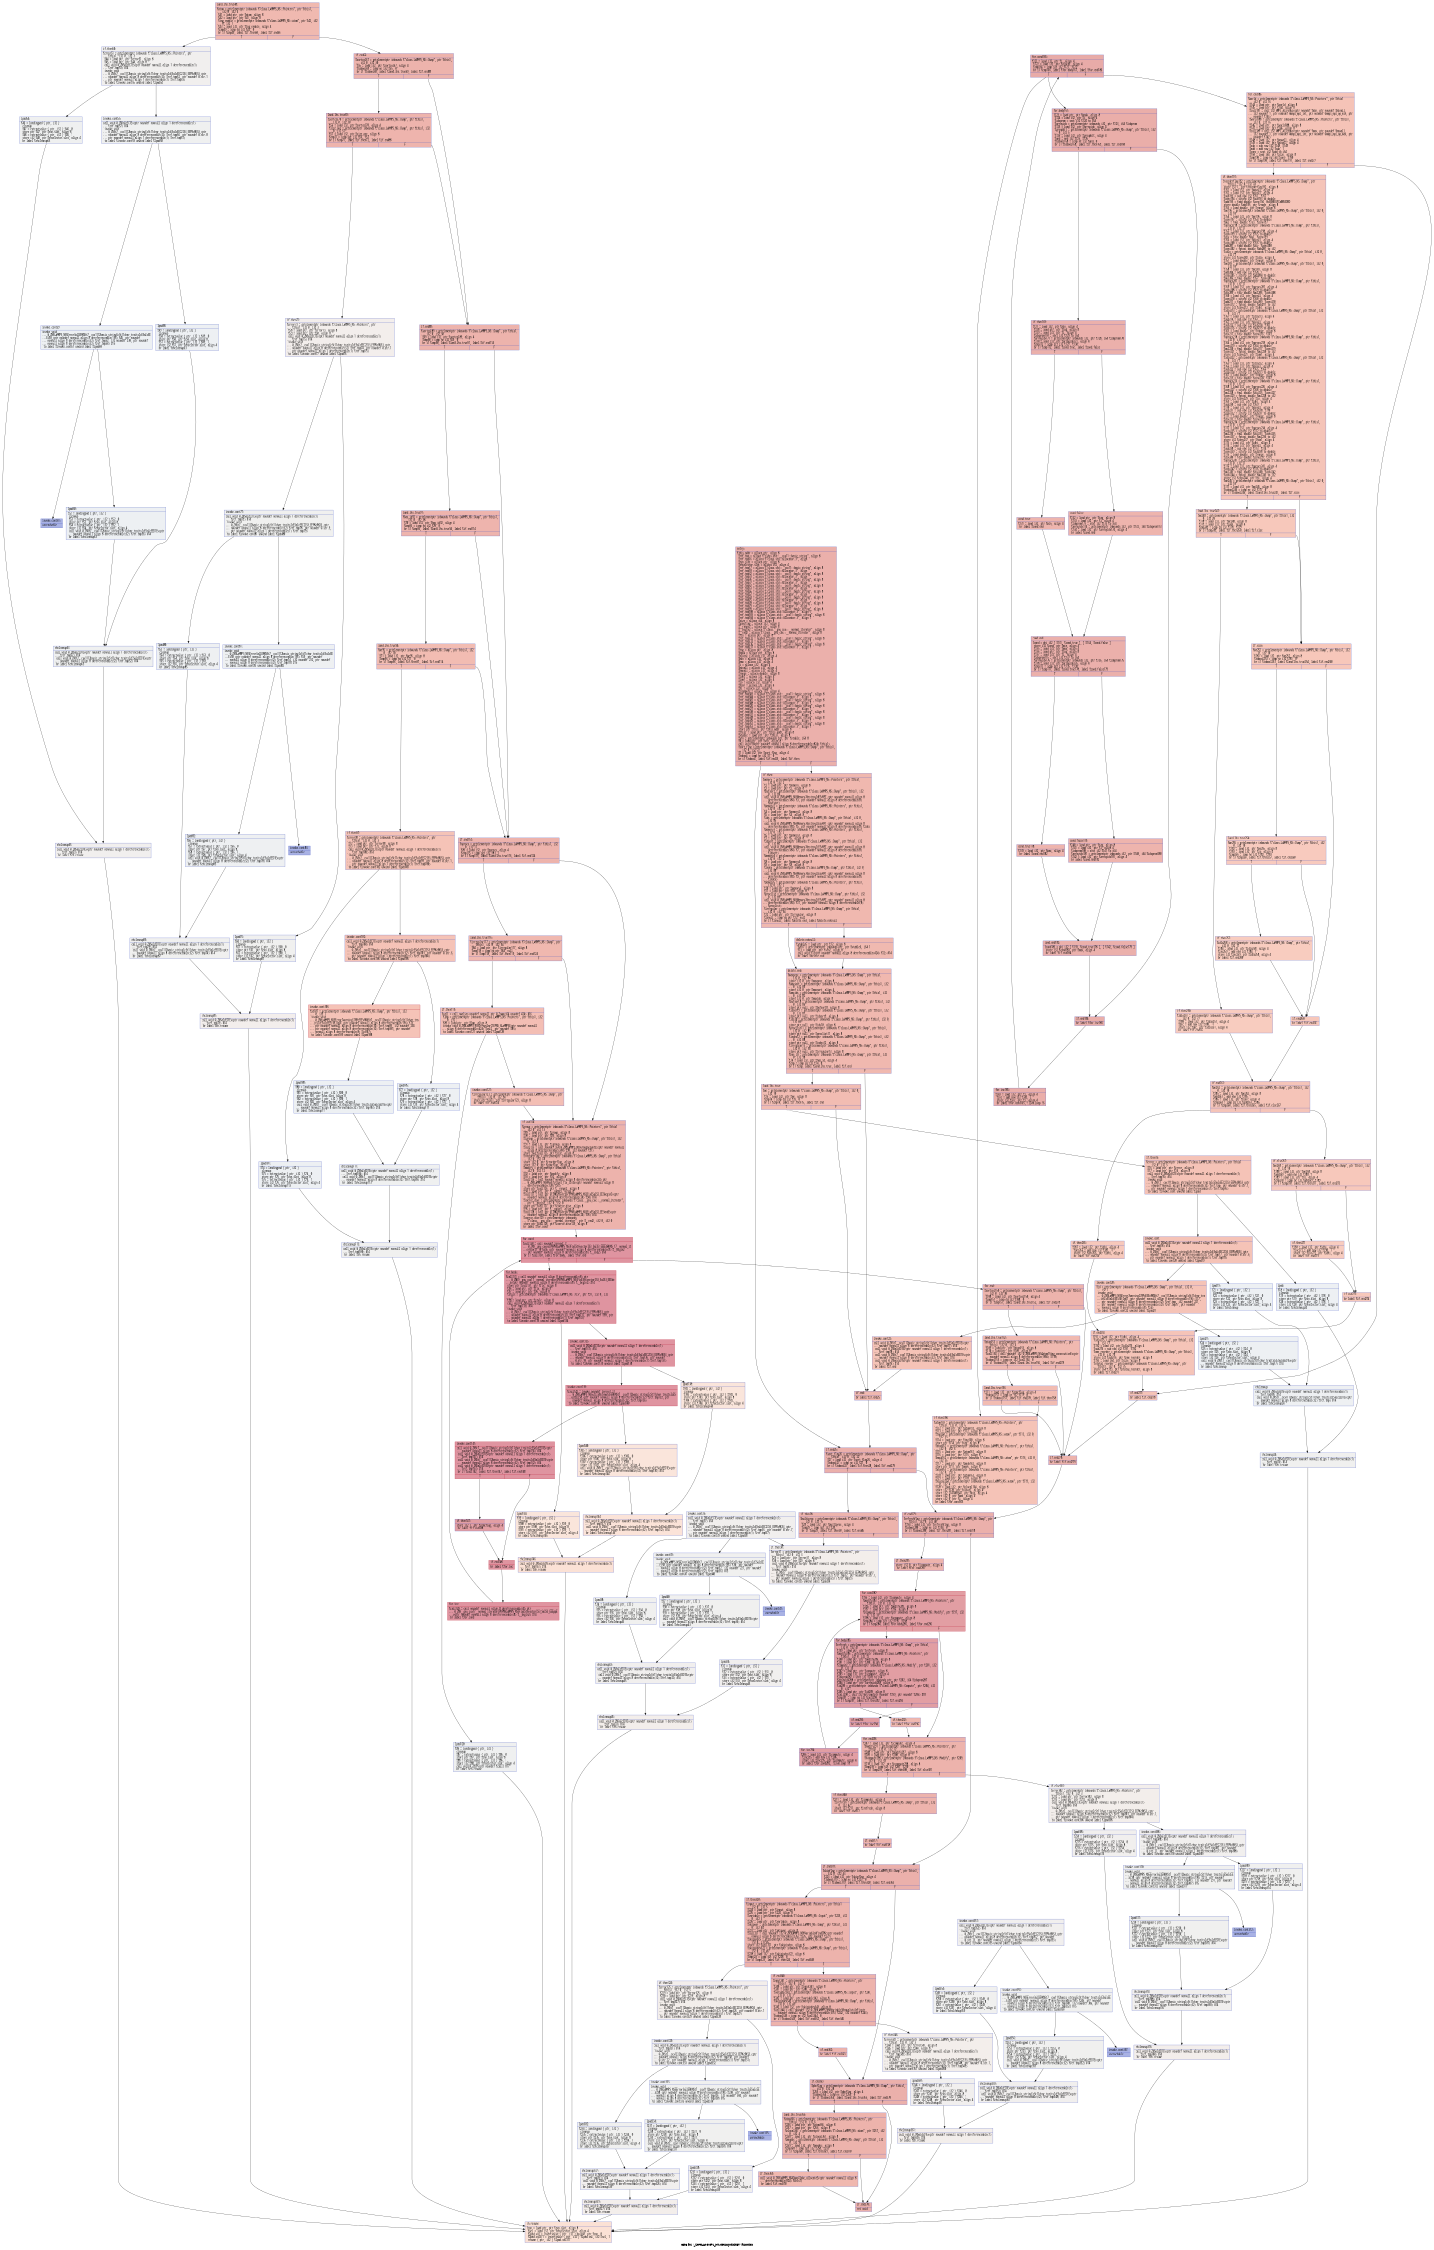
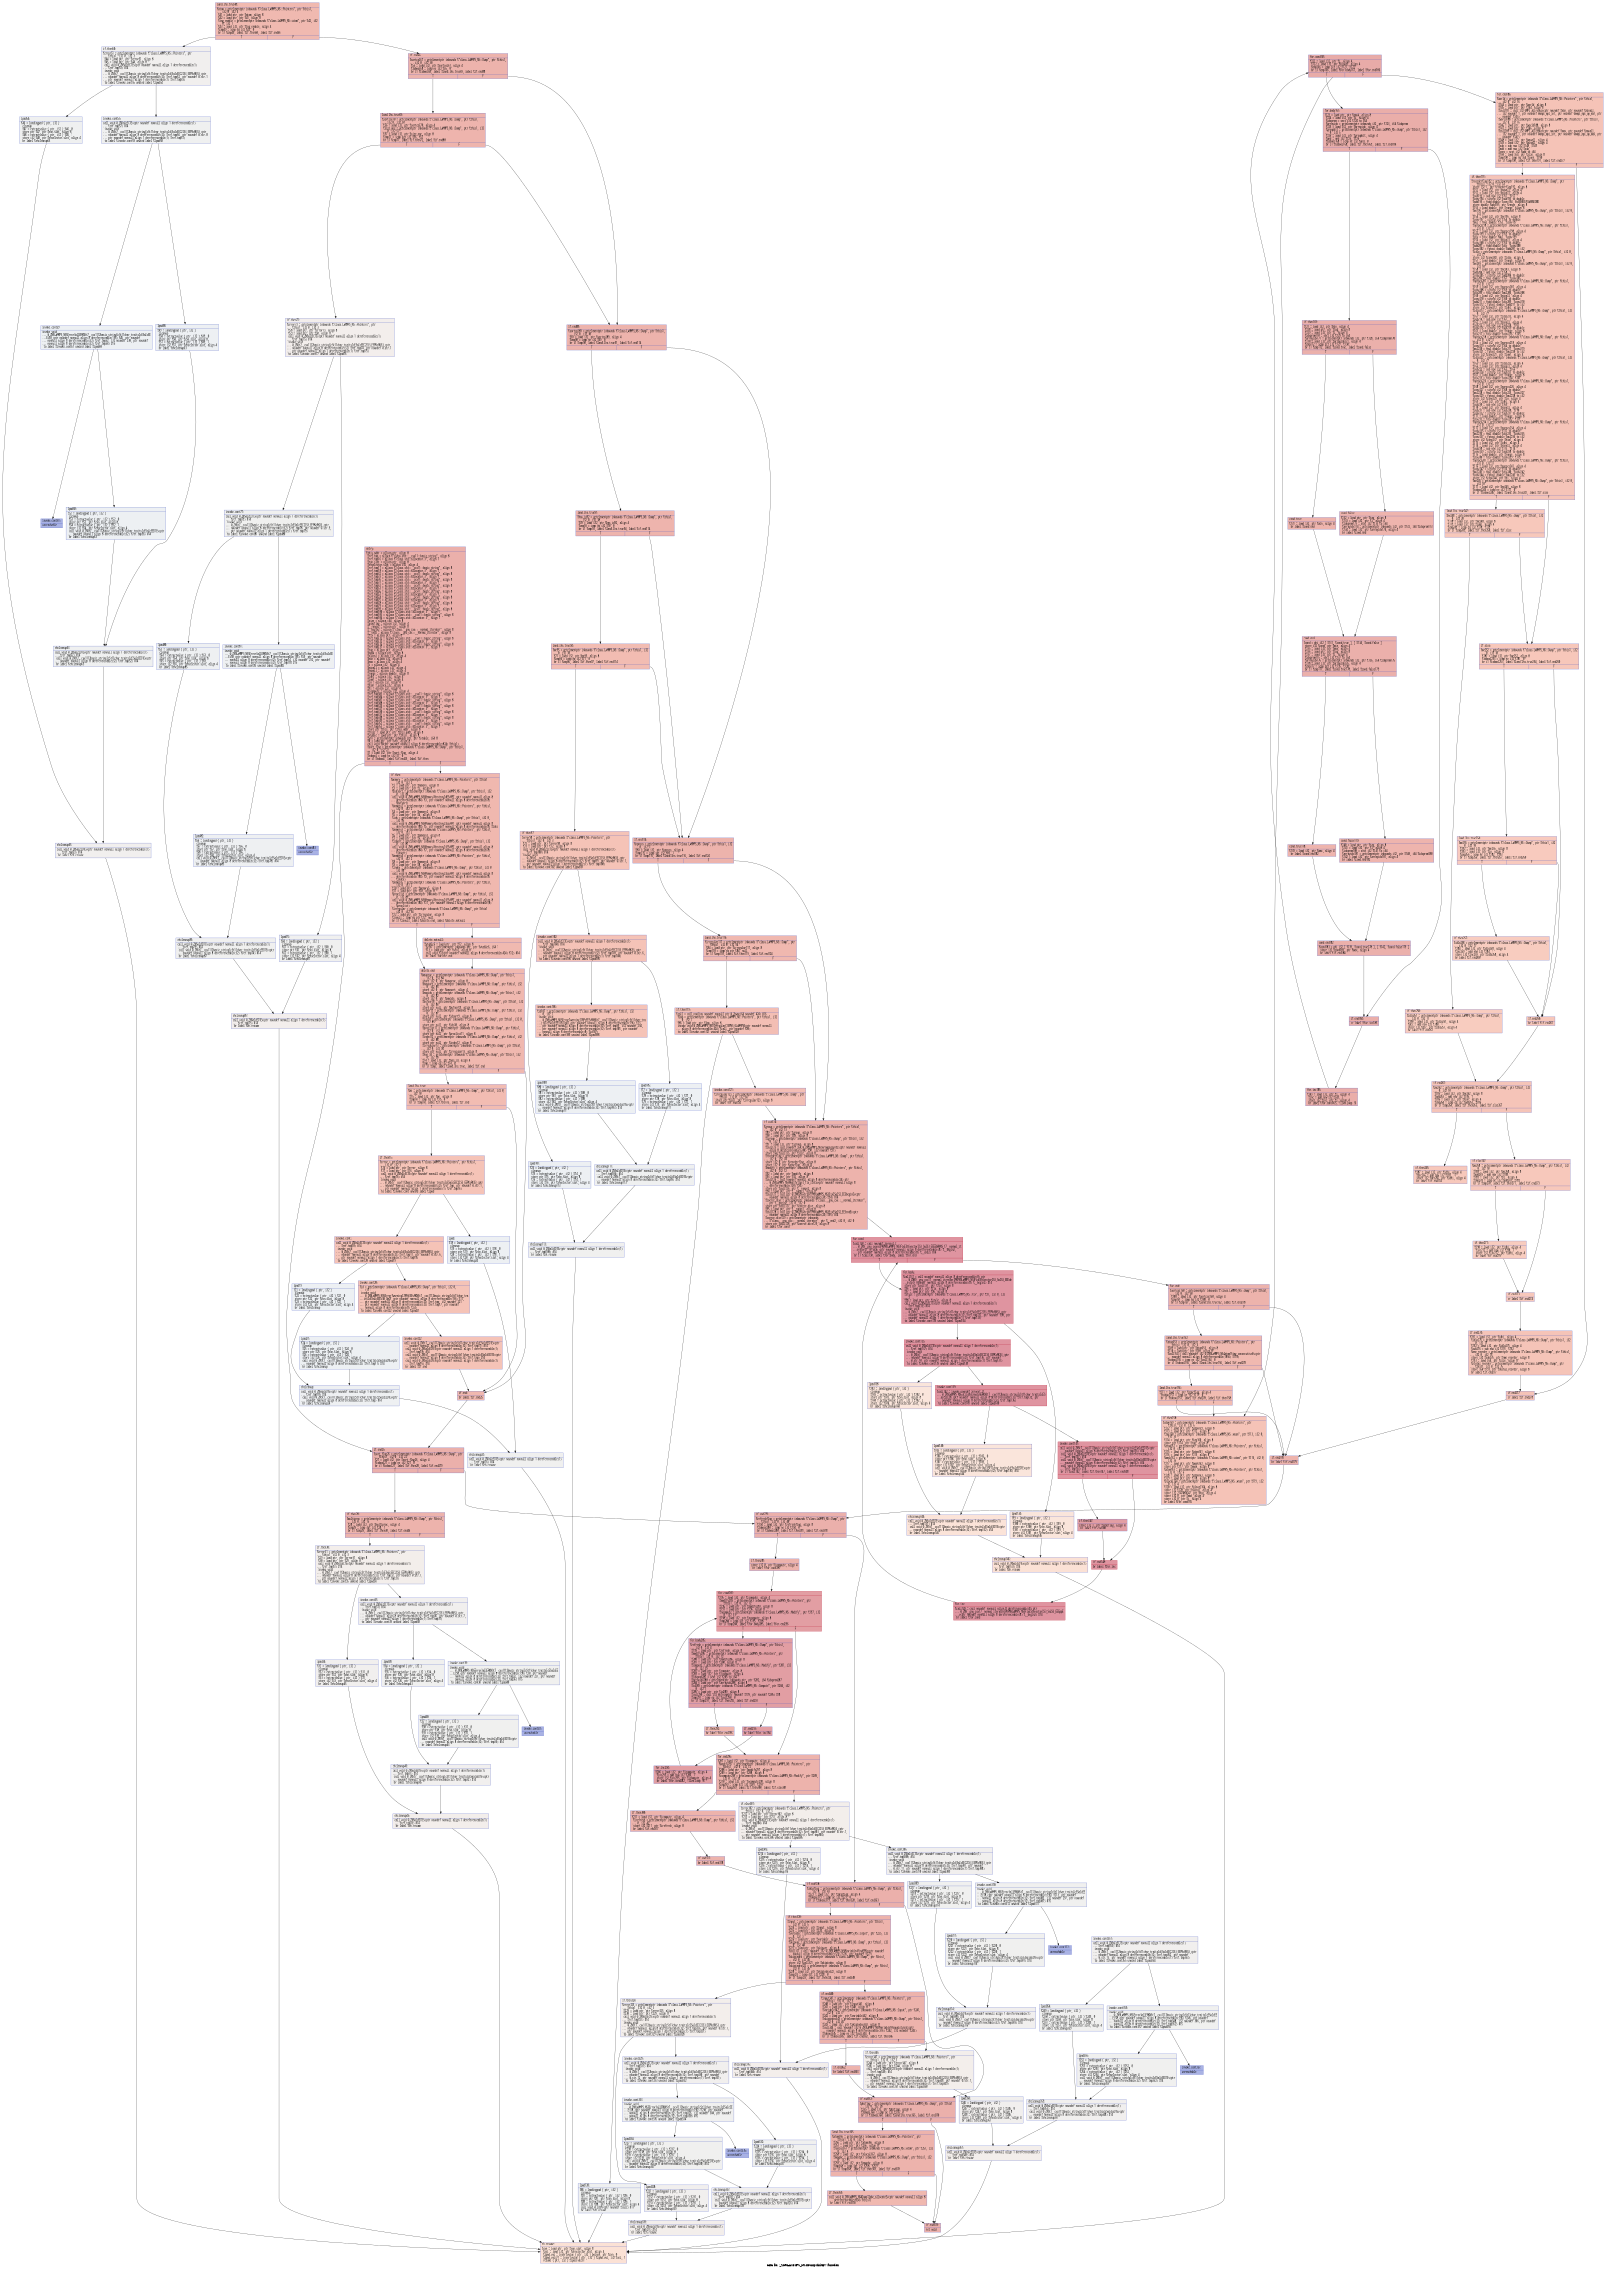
(364, 1021) -> (591, 1021)
(1087, 1295) -> none
(775, 1542) -> (394, 1590)
